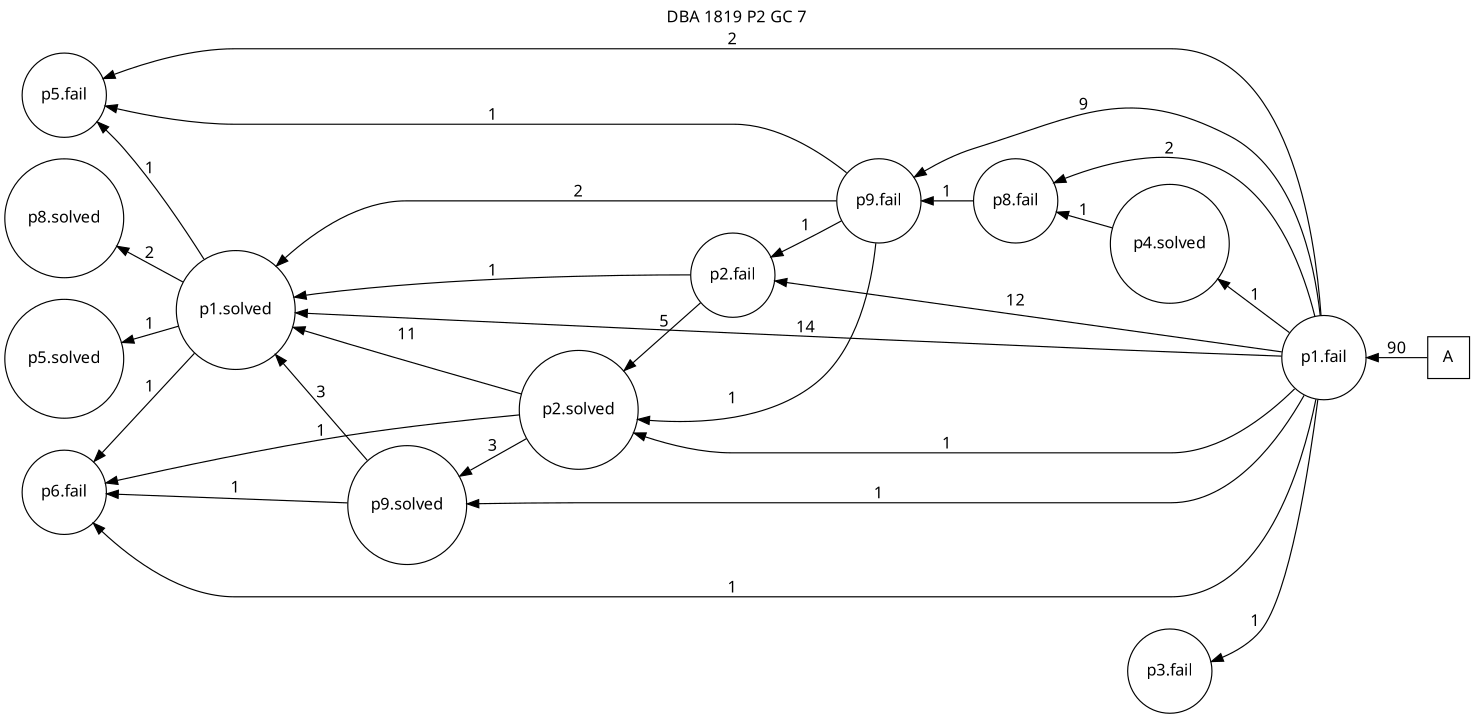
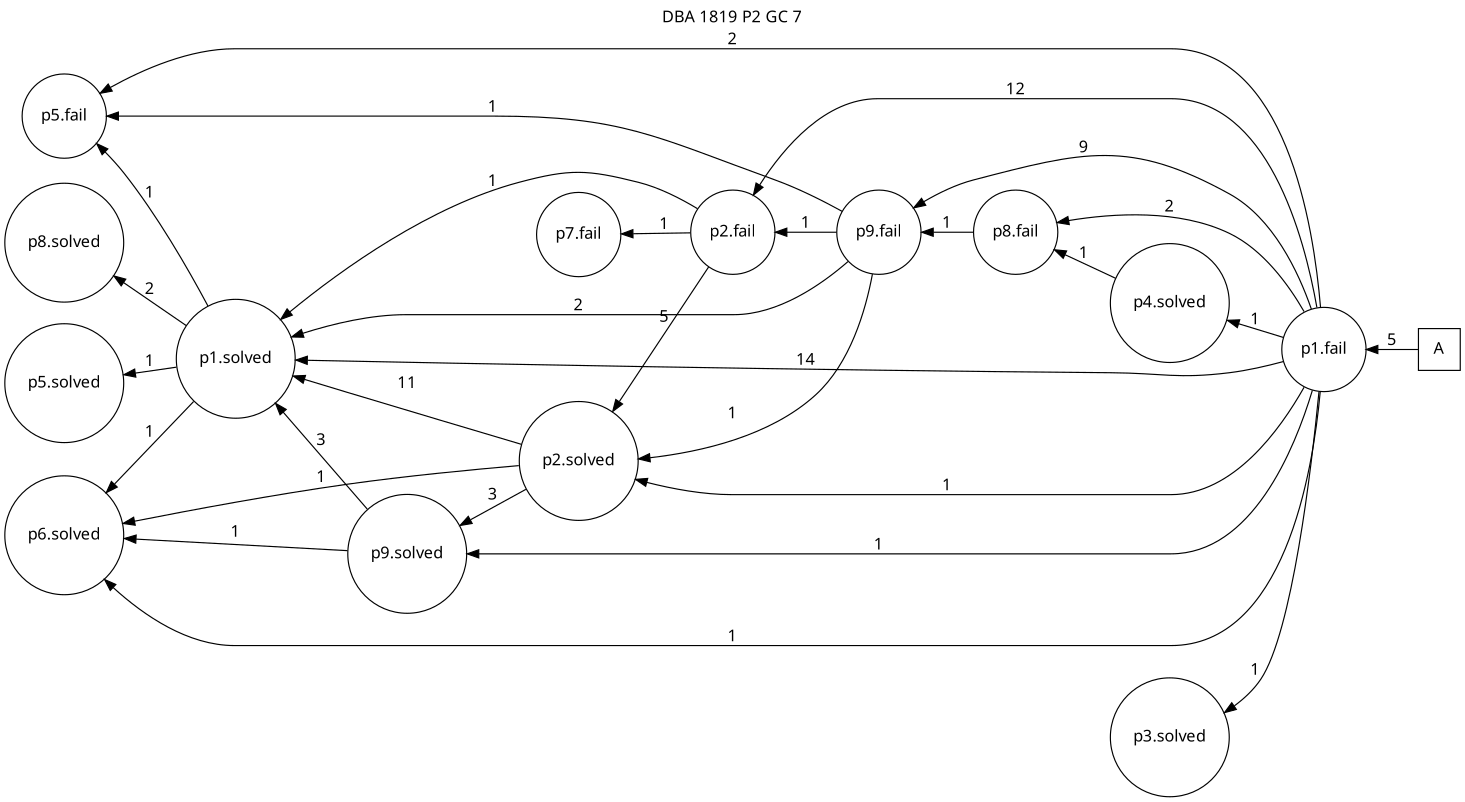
none -> (579, 235)
(1397, 349) -> (1392, 341)
(64, 492) -> (64, 535)
(1170, 671) -> (1170, 737)
